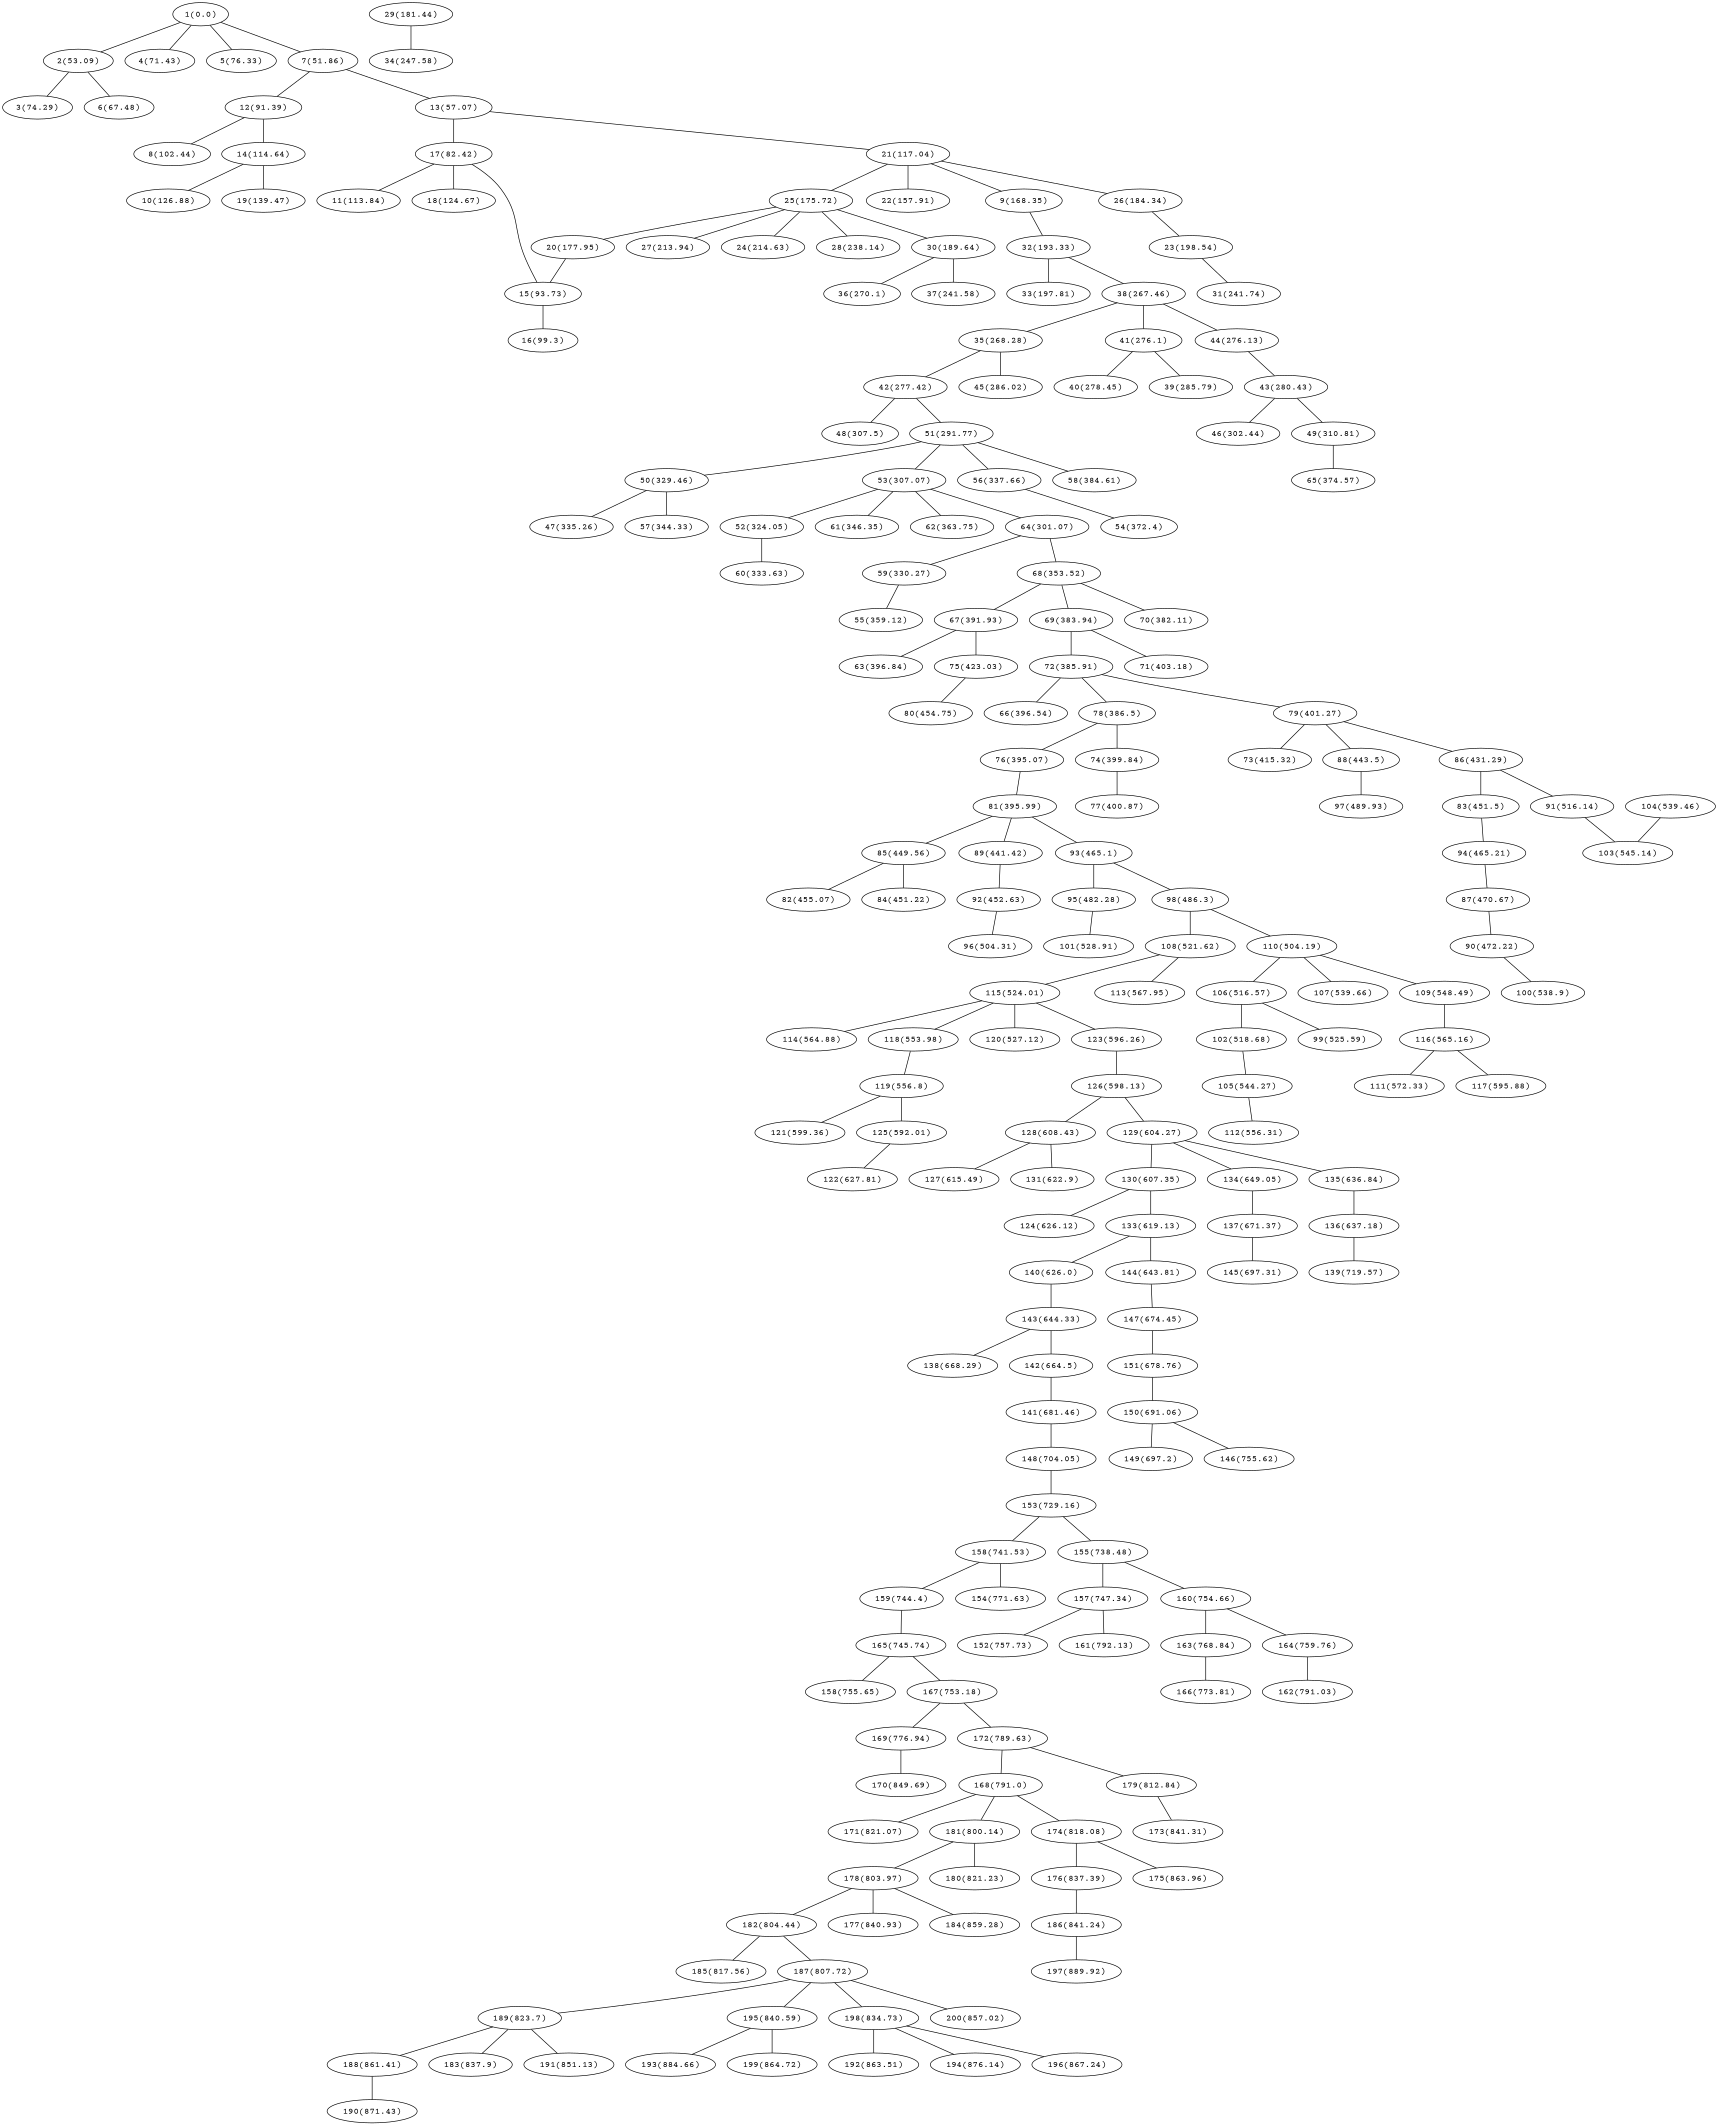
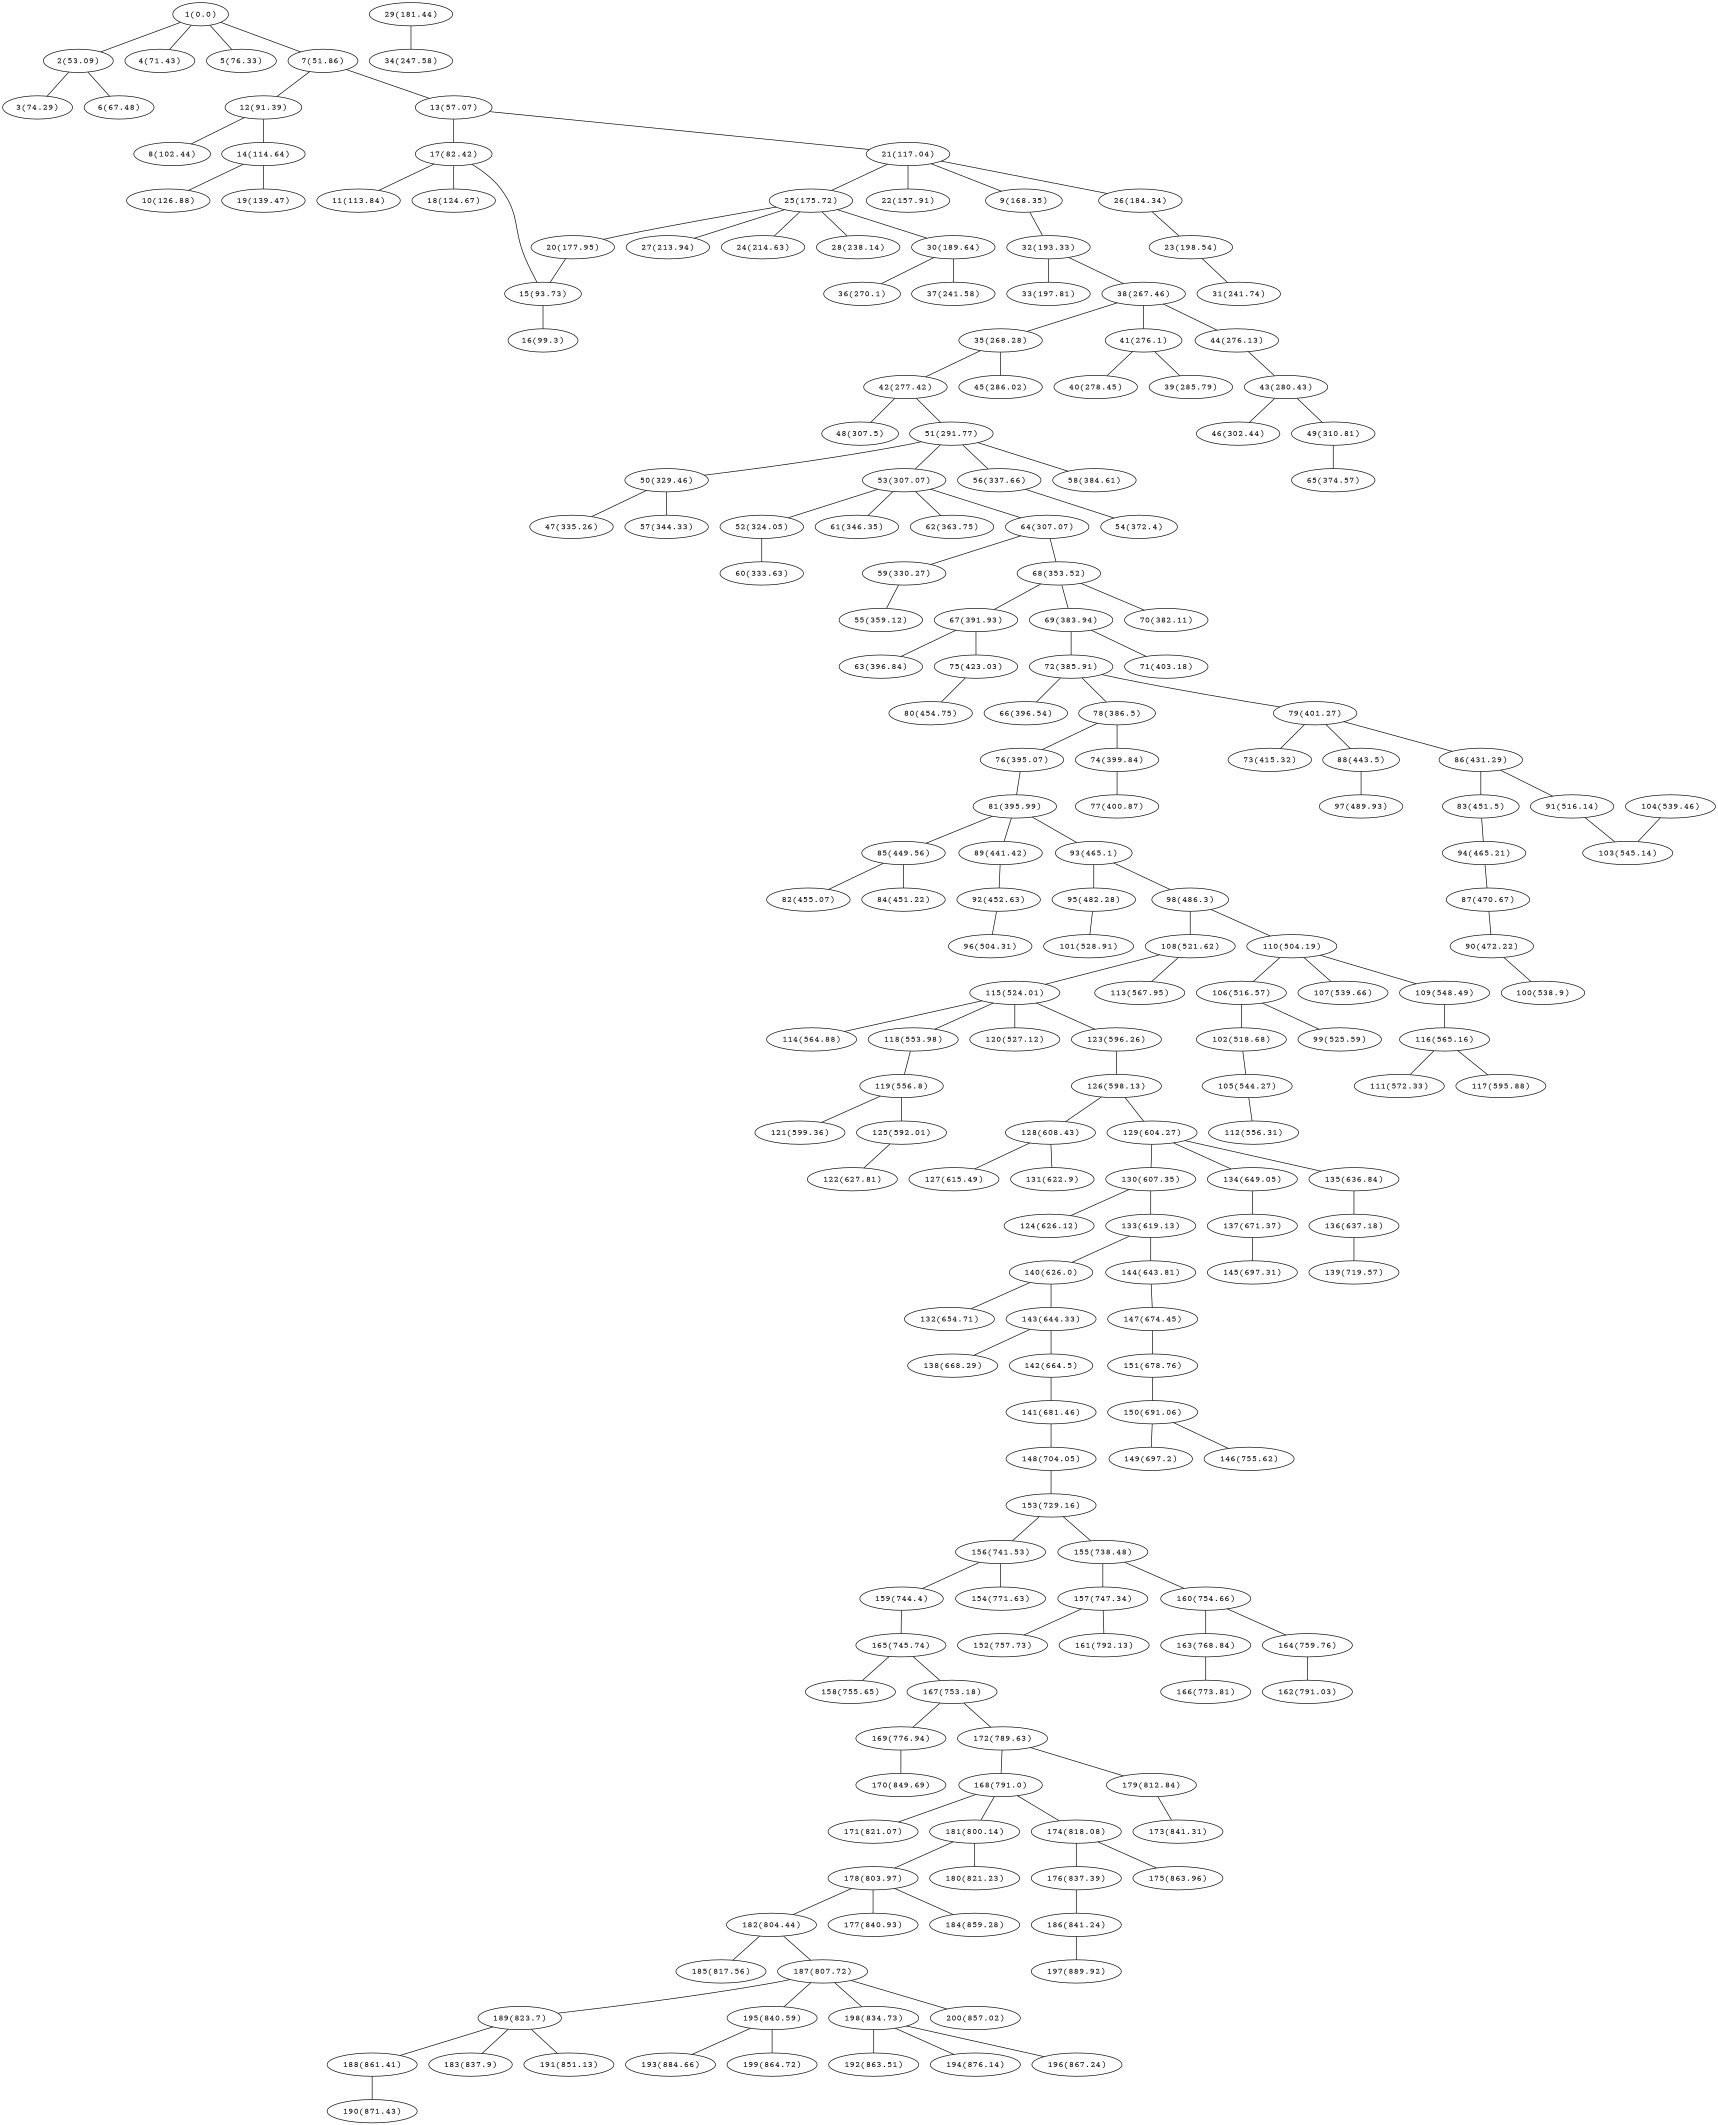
(1047, 527) -> (1047, 527)
none -> (949, 1319)
(1001, 1552) -> (1001, 1552)
